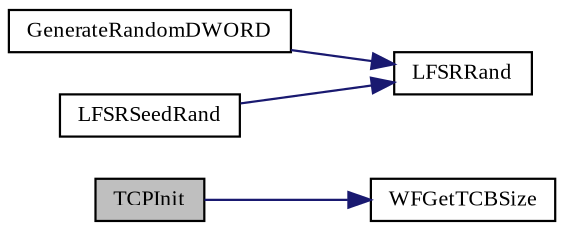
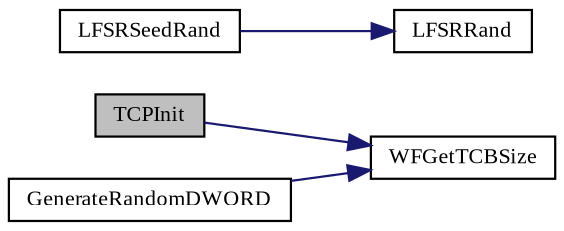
(332, 56) -> (320, 177)
